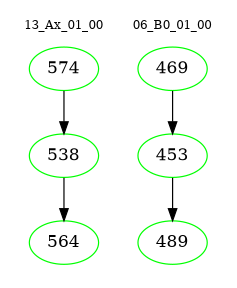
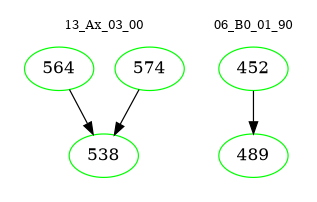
(64, 26) -> (104, 26)
(173, 26) -> (253, 26)
(173, 69) -> none
(173, 156) -> (253, 69)
(64, 193) -> (78, 107)
